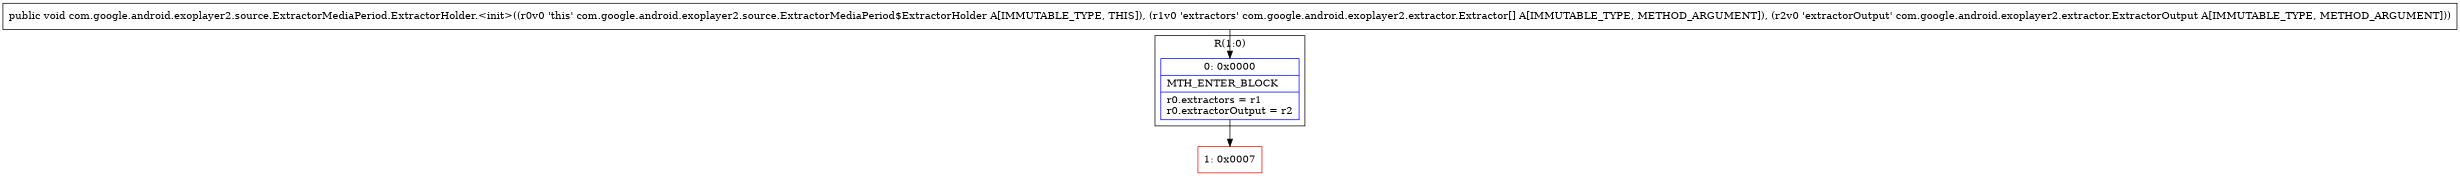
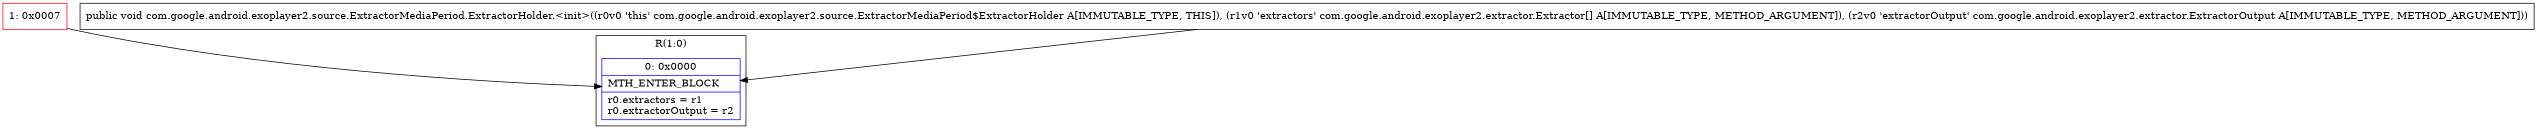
(1230, 130) -> (329, 68)
